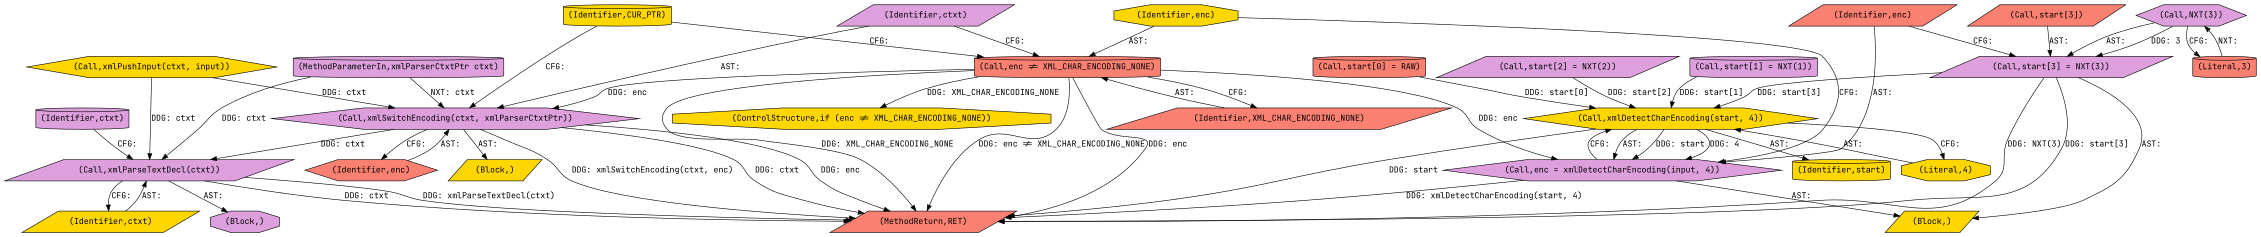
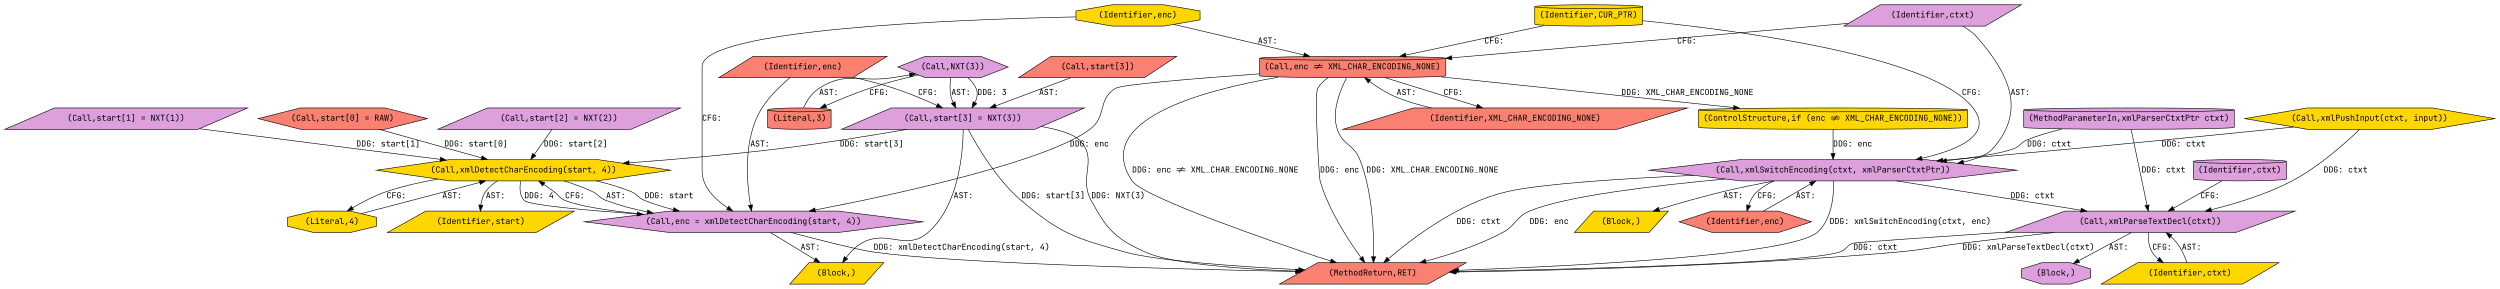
(2230, 41) -> (831, 93)
(1369, 67) -> (343, 119)
(1754, 67) -> (126, 119)
(764, 76) -> (1833, 141)
(453, 93) -> (2049, 144)
(862, 119) -> (1833, 119)
(1613, 170) -> (754, 222)
(1841, 170) -> (481, 222)
(1305, 175) -> none
